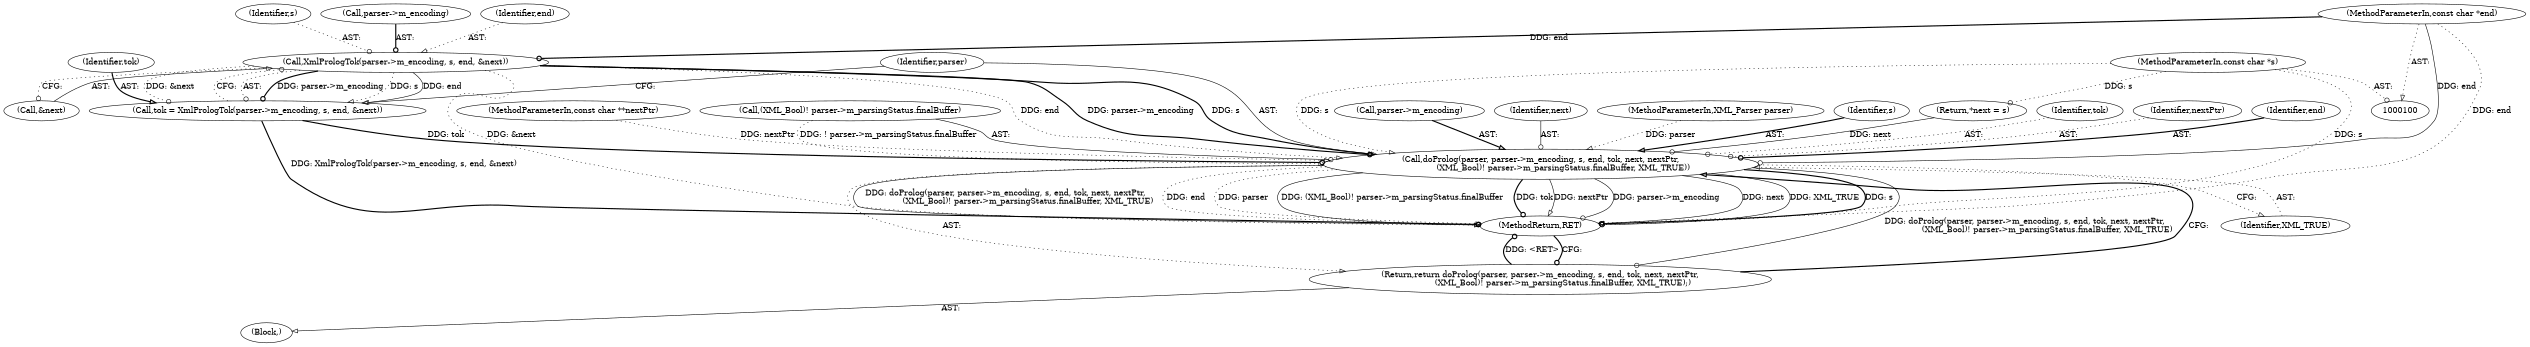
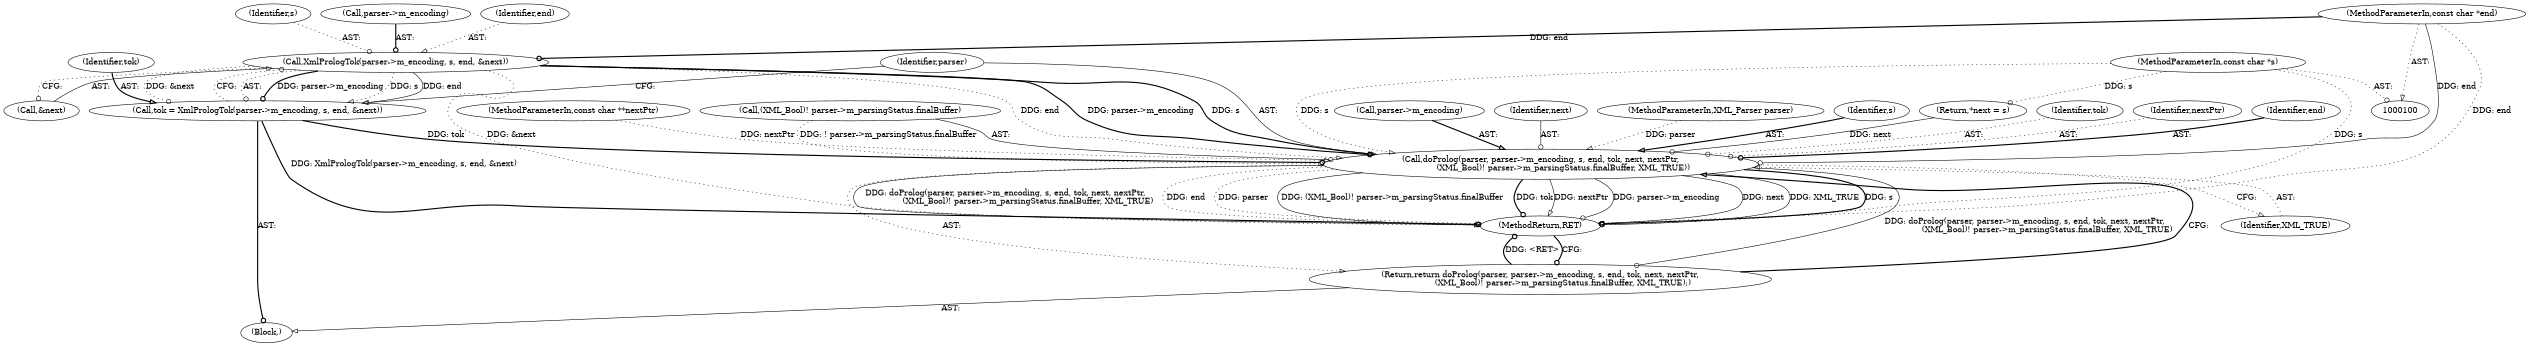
none -> (258, 220)
